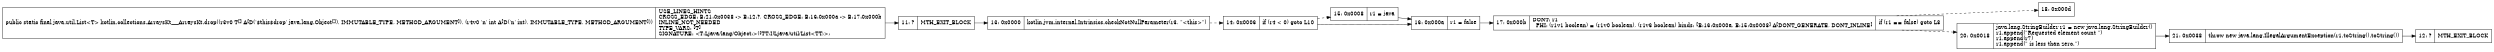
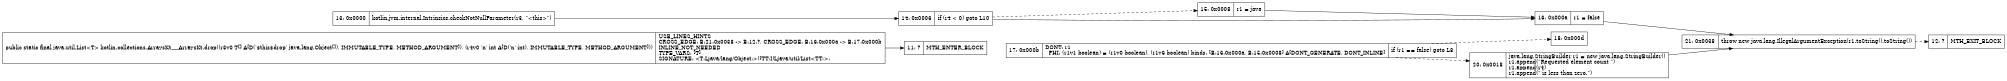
(946, 23) -> (955, 48)
(979, 23) -> none
(1215, 23) -> (725, 18)
(1485, 23) -> (1667, 28)
(2407, 36) -> (1920, 42)
(2015, 39) -> (1528, 68)
